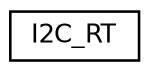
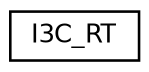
(75, 36) -> (75, 36)
